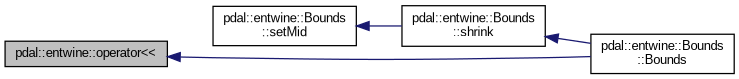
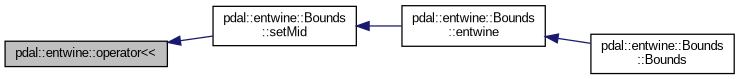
(474, 26) -> (474, 26)
(386, 59) -> (197, 38)
